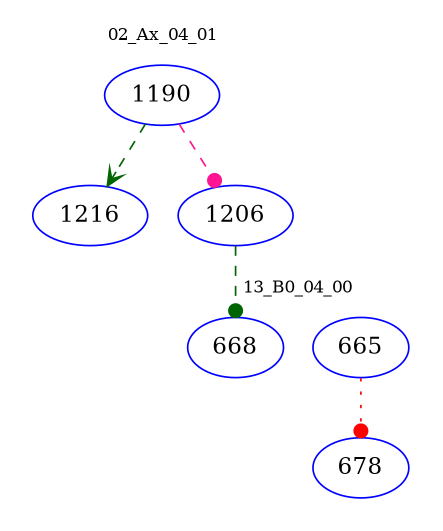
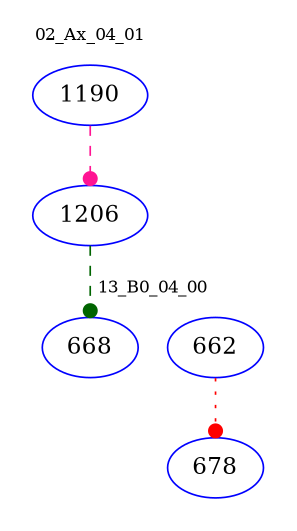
(90, 216) -> none
(361, 348) -> (216, 348)
